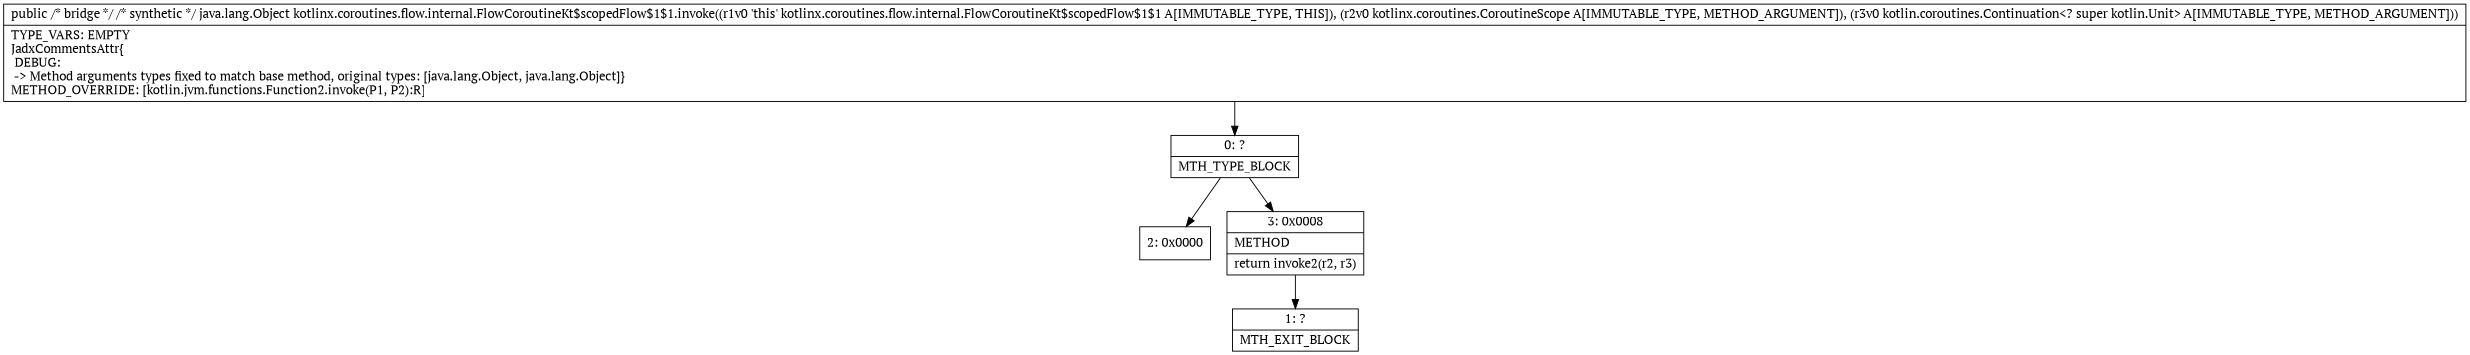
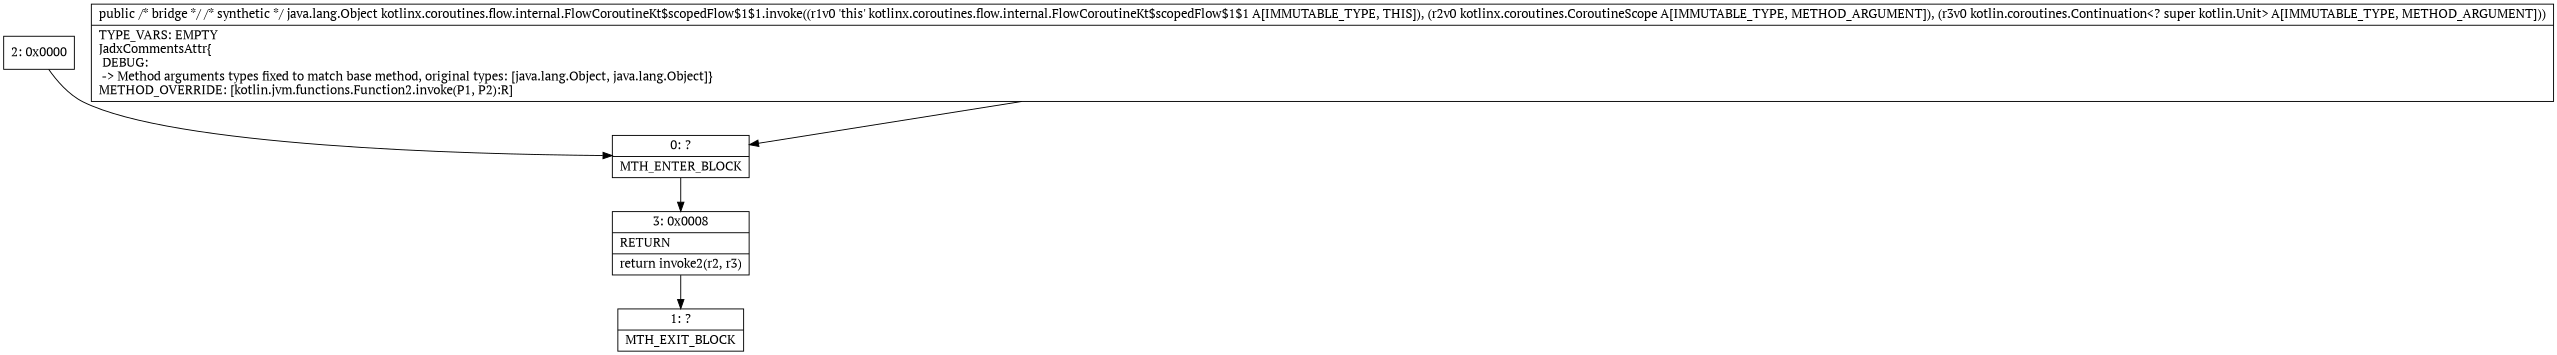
(1235, 167) -> (681, 167)
(1206, 198) -> (317, 144)
(1262, 243) -> (645, 243)
